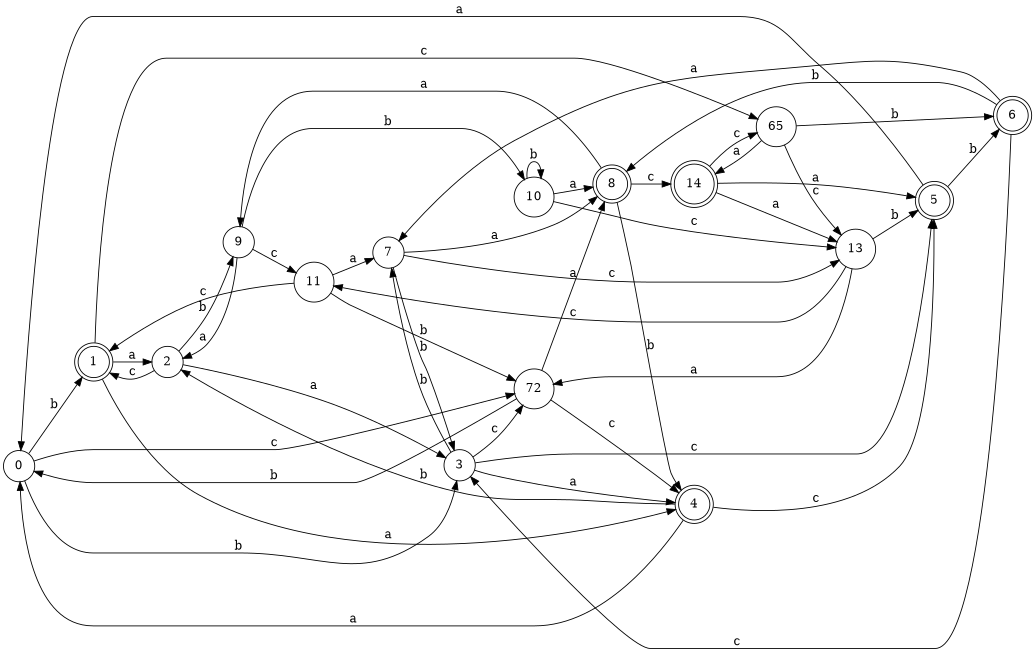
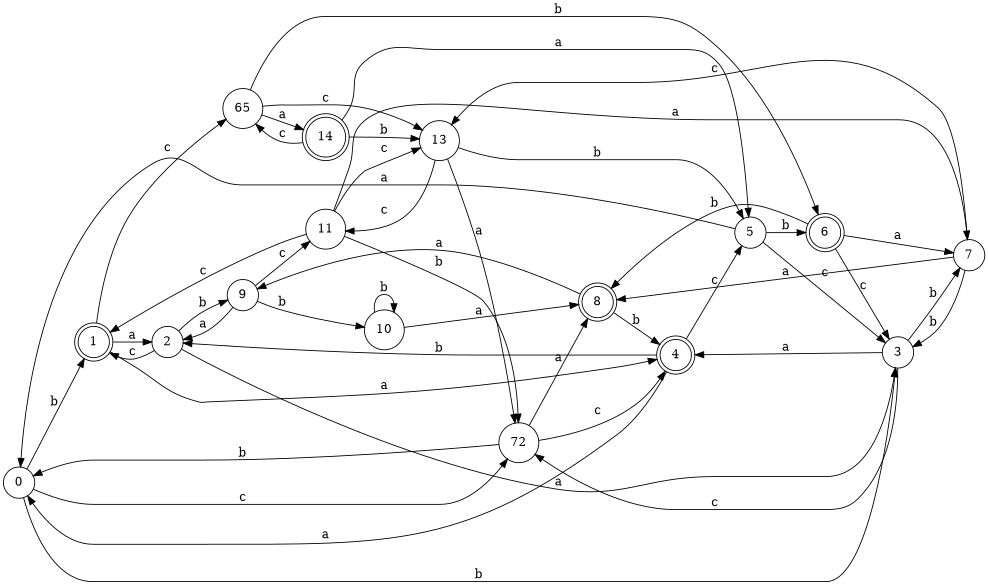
(647, 184) -> none
(934, 201) -> (750, 233)
(776, 204) -> (384, 131)
(689, 231) -> (365, 171)
(789, 454) -> (821, 290)
